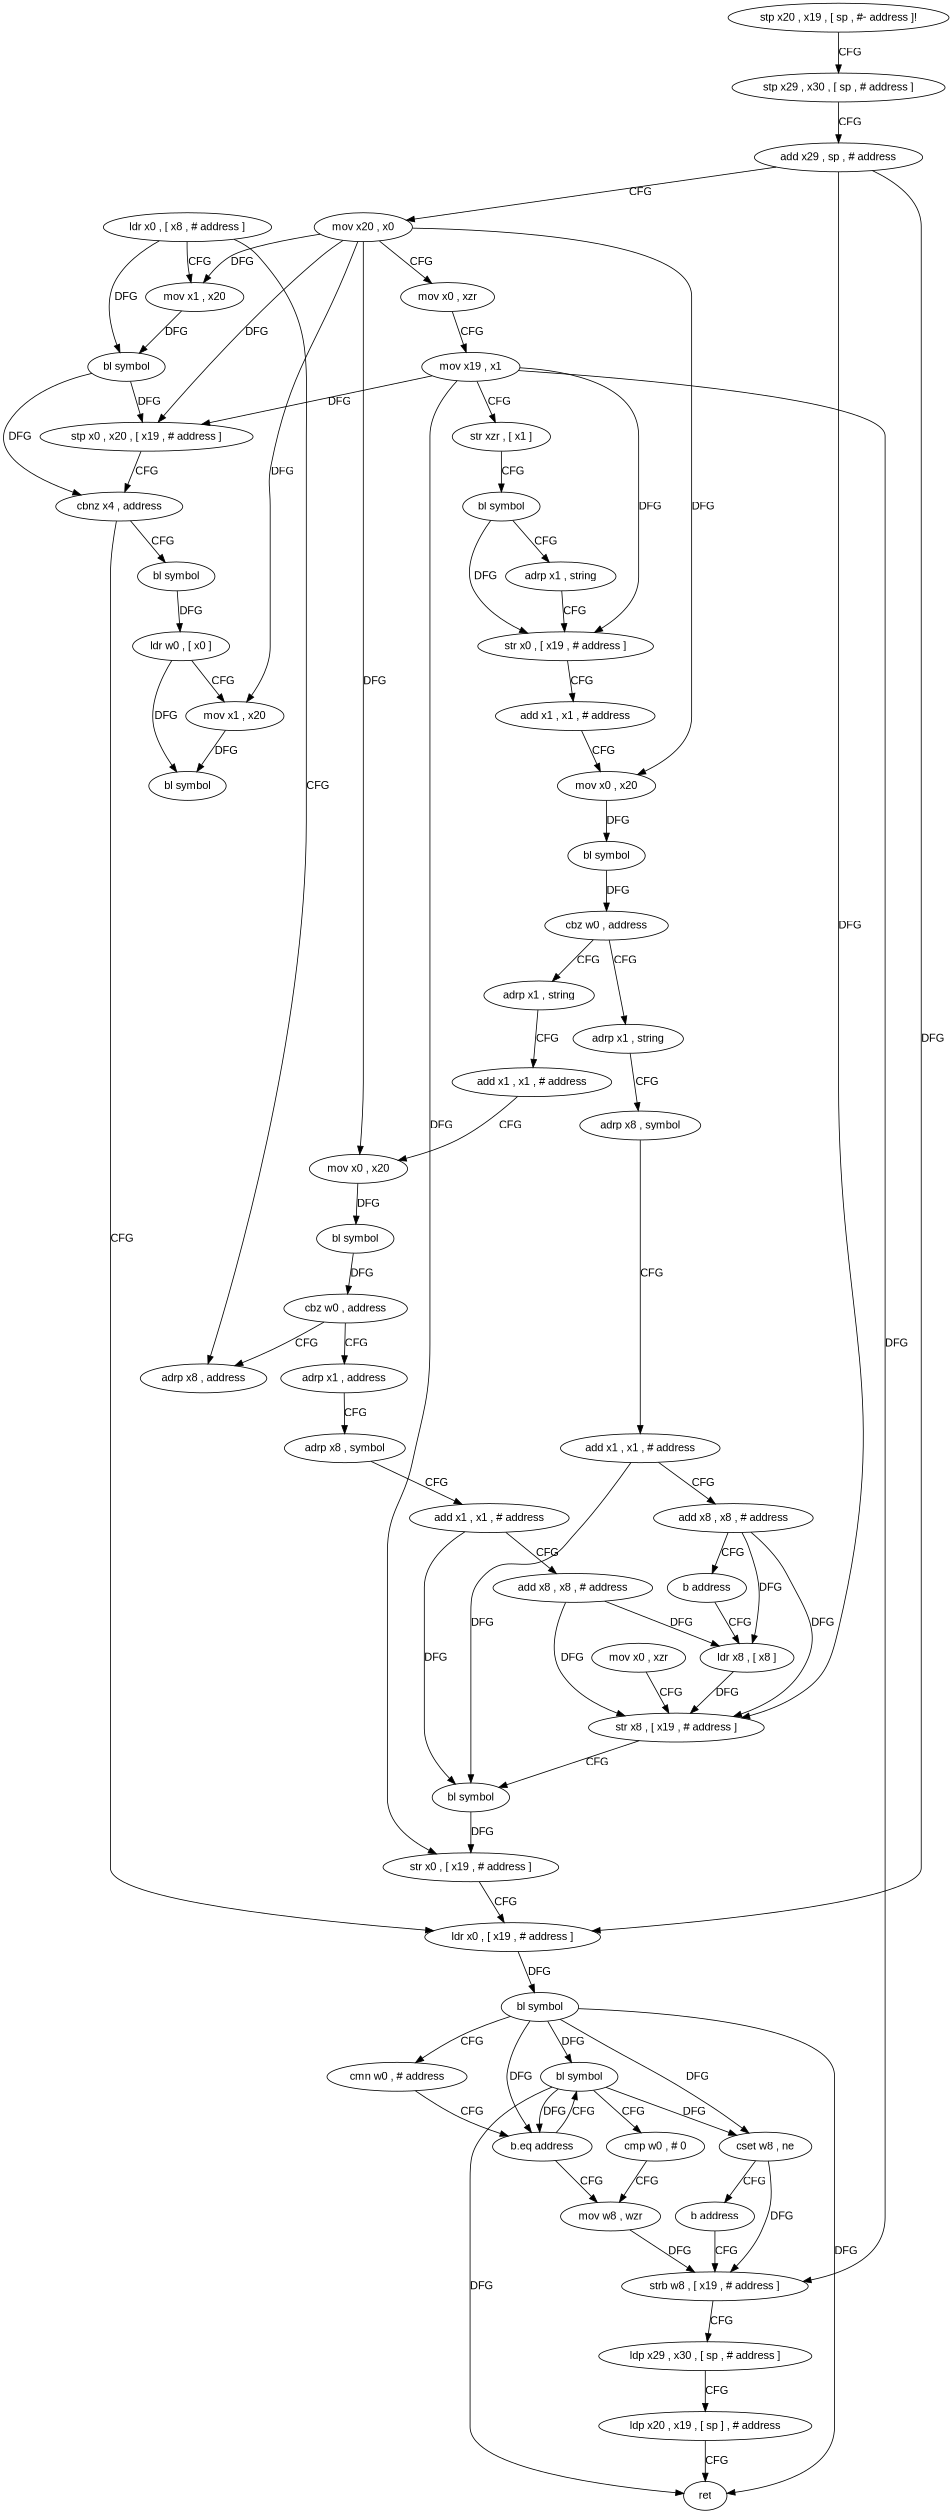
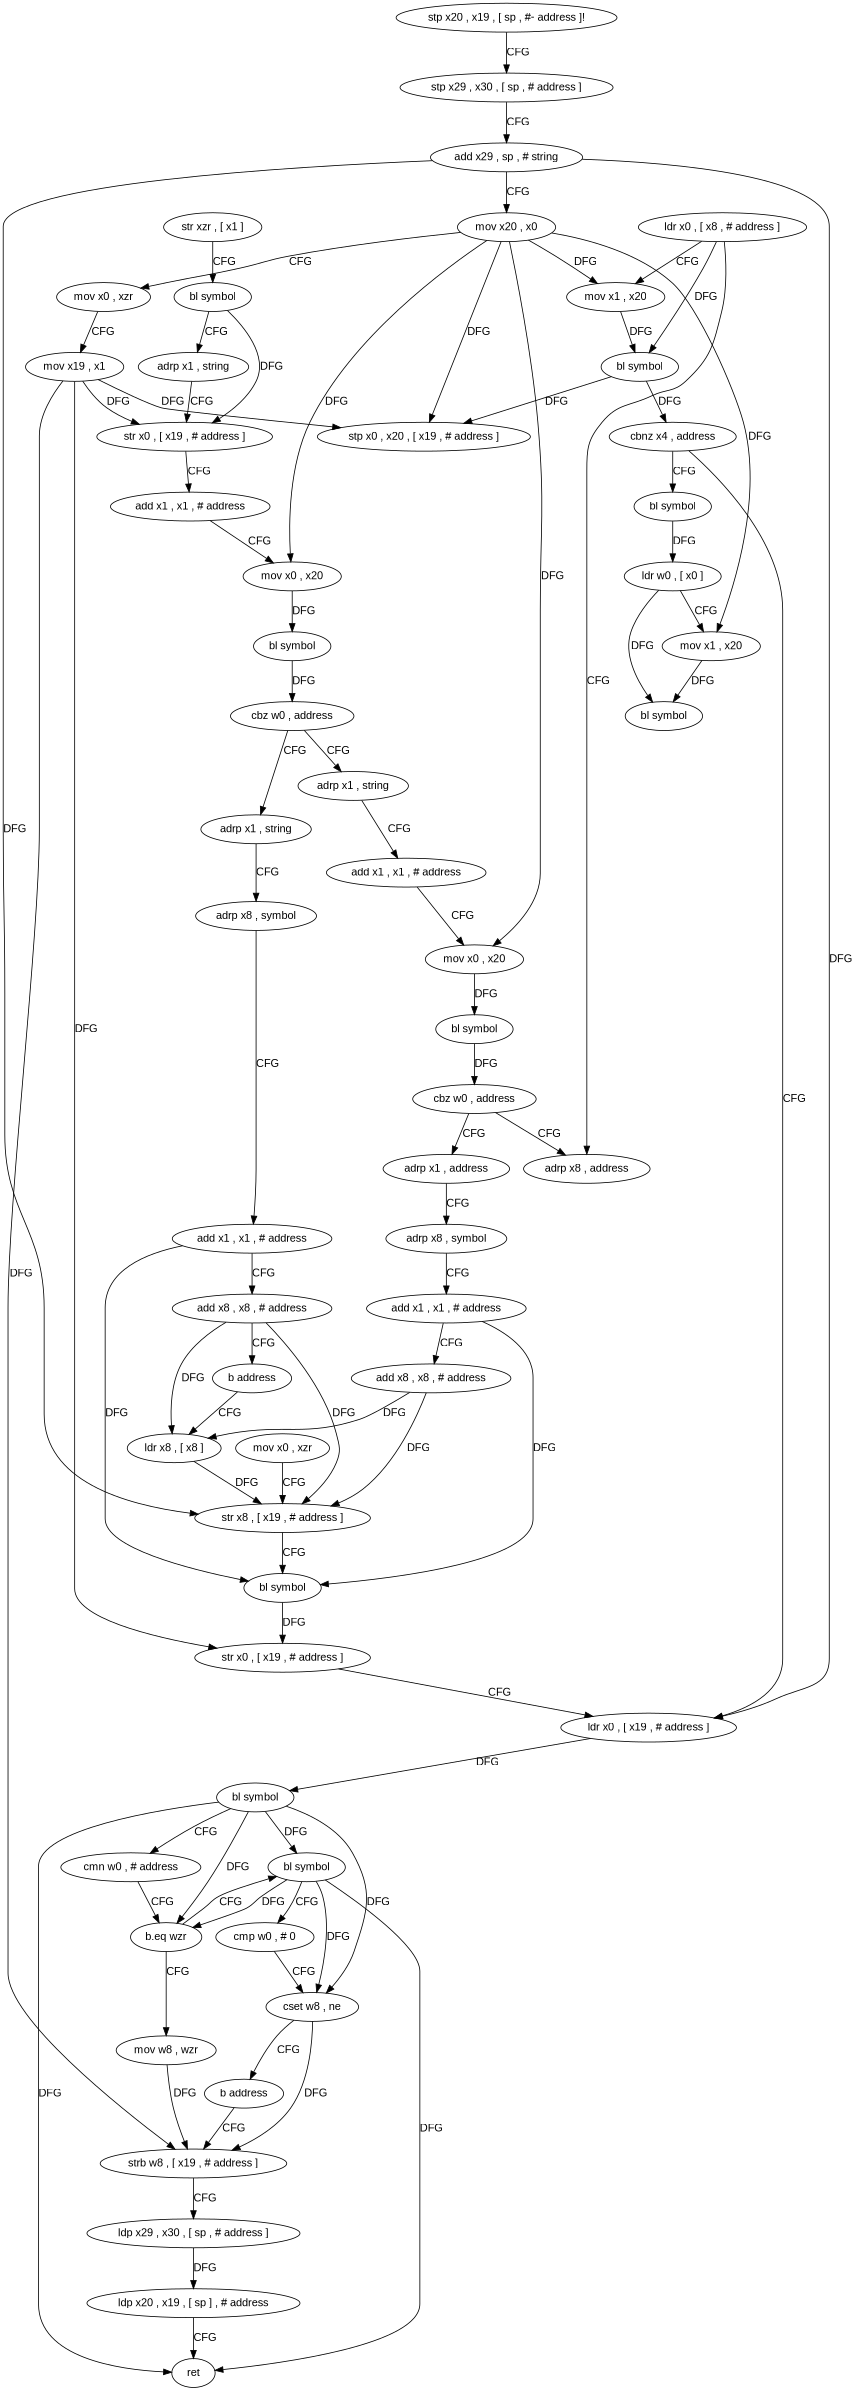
(839, 157) -> (507, 157)
(485, 398) -> none
(134, 468) -> none
(542, 2147) -> (166, 1937)
(635, 2178) -> (286, 1969)
(717, 2391) -> (206, 2268)
